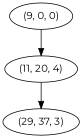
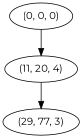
(41, 16) -> (41, 16)
(41, 122) -> (41, 122)
